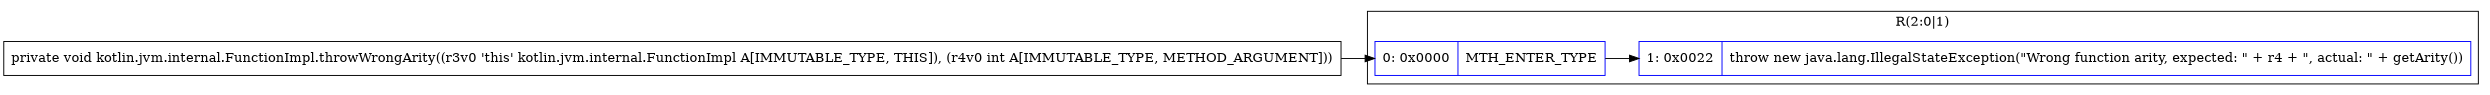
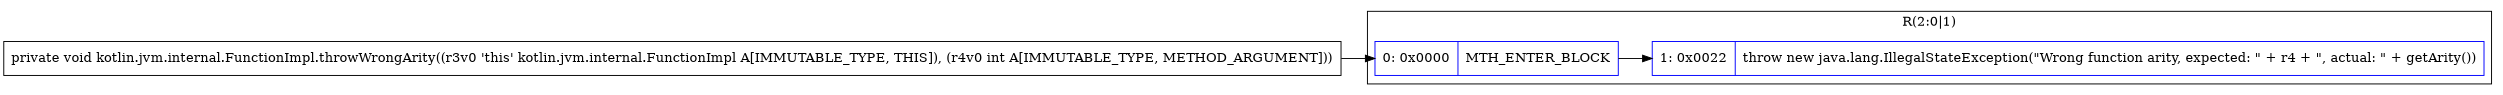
(1532, 58) -> (1538, 58)
